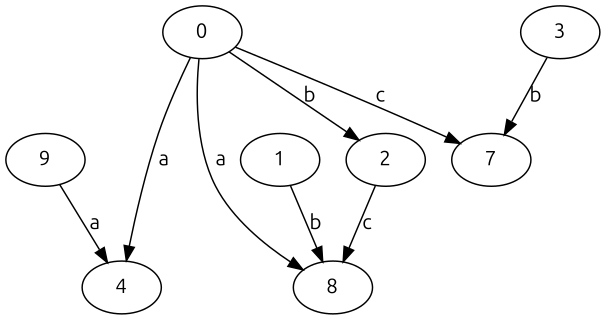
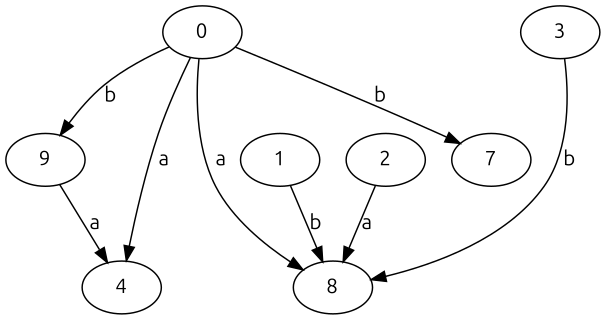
(529, 90) -> (526, 207)
(288, 92) -> (113, 78)
(381, 96) -> (381, 96)
(367, 224) -> (367, 224)
